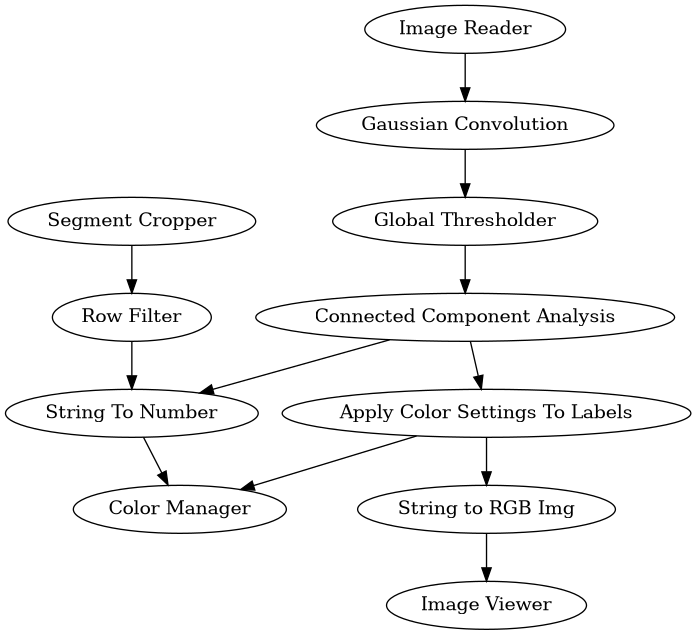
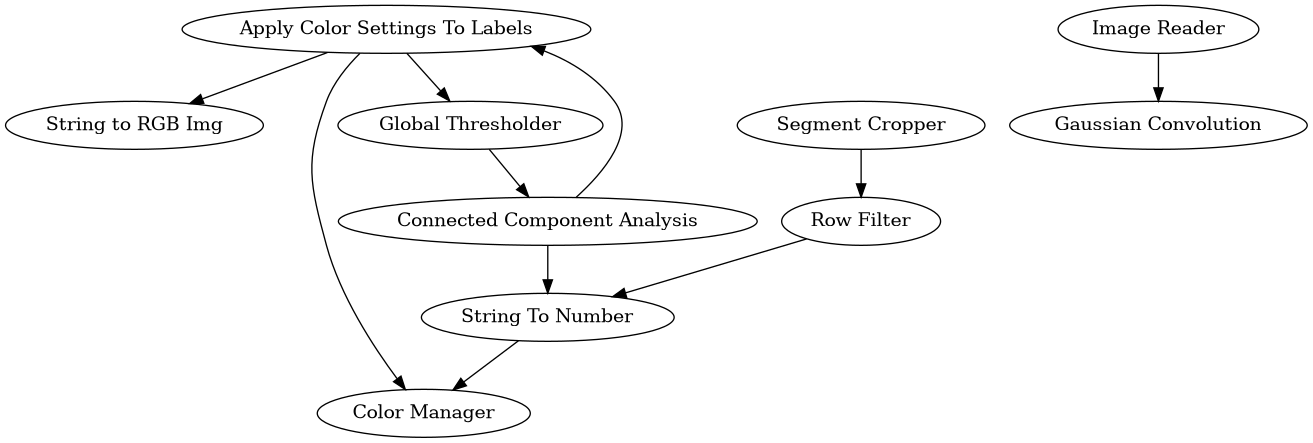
(465, 167) -> (424, 72)
(487, 605) -> none
